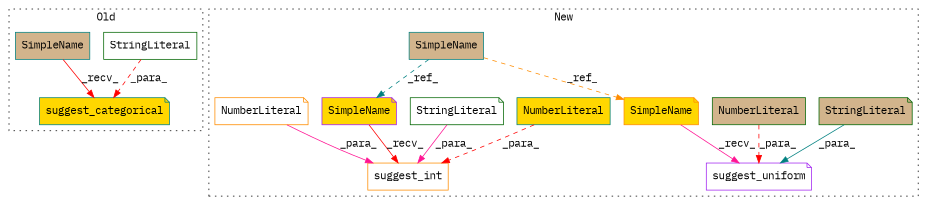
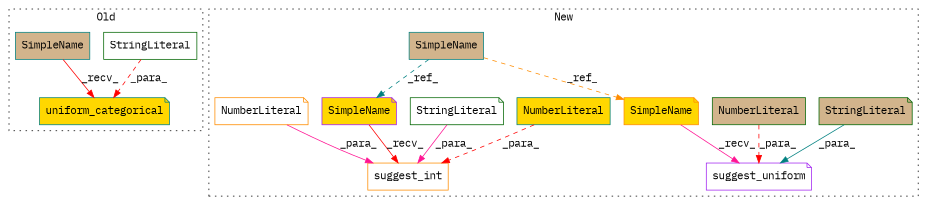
(104, 111) -> (104, 111)
